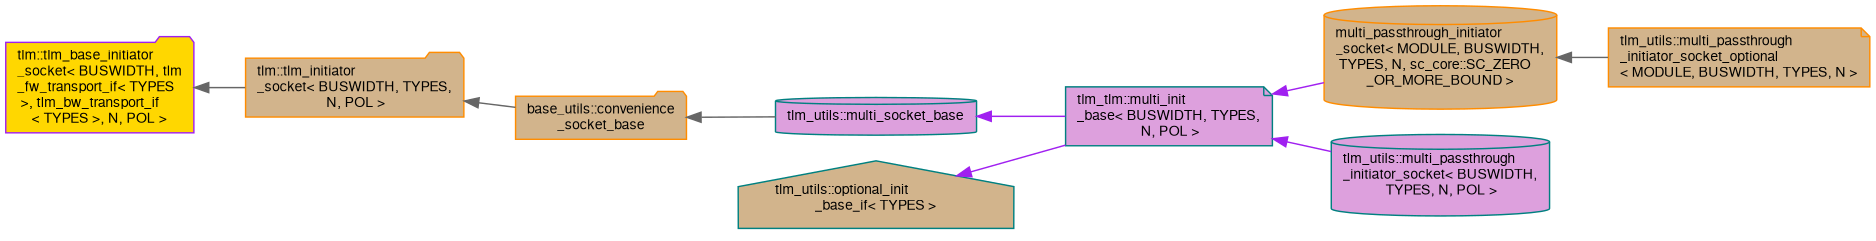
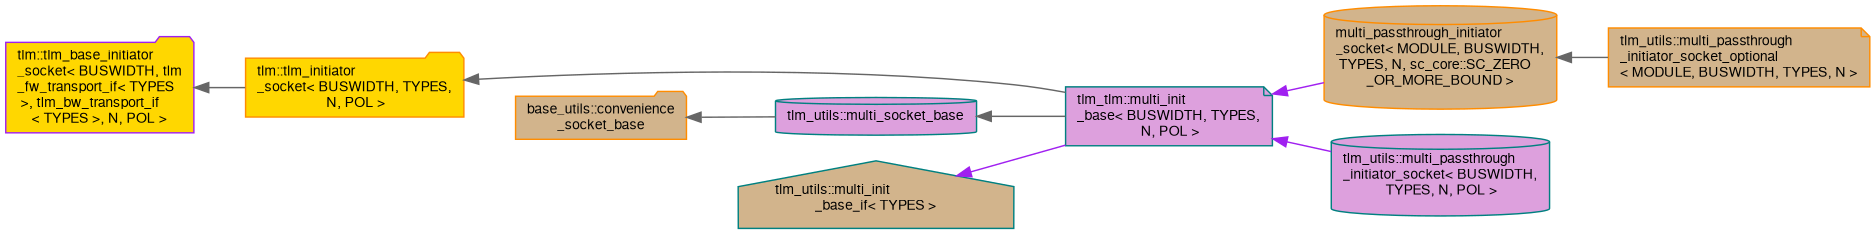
(355, 88) -> (355, 88)
(497, 105) -> (773, 72)
(1029, 116) -> (1029, 116)
(876, 198) -> (876, 198)
